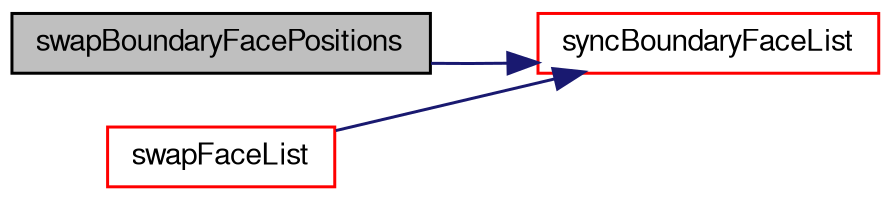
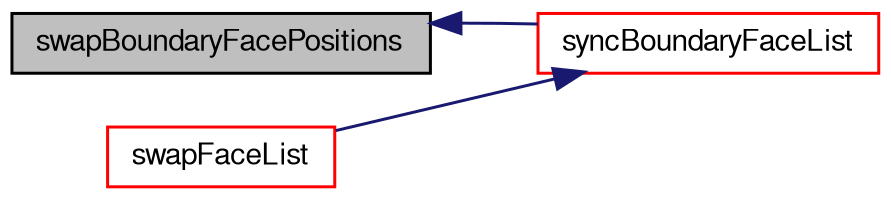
(469, 64) -> (500, 23)
